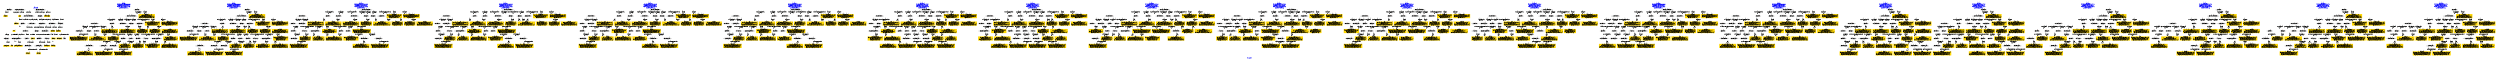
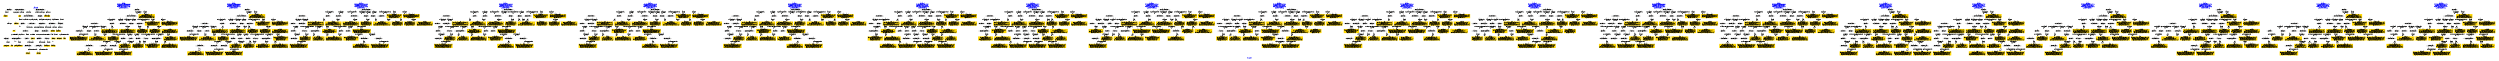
(7, 33) -> (7, 22)
(64, 38) -> (64, 38)
